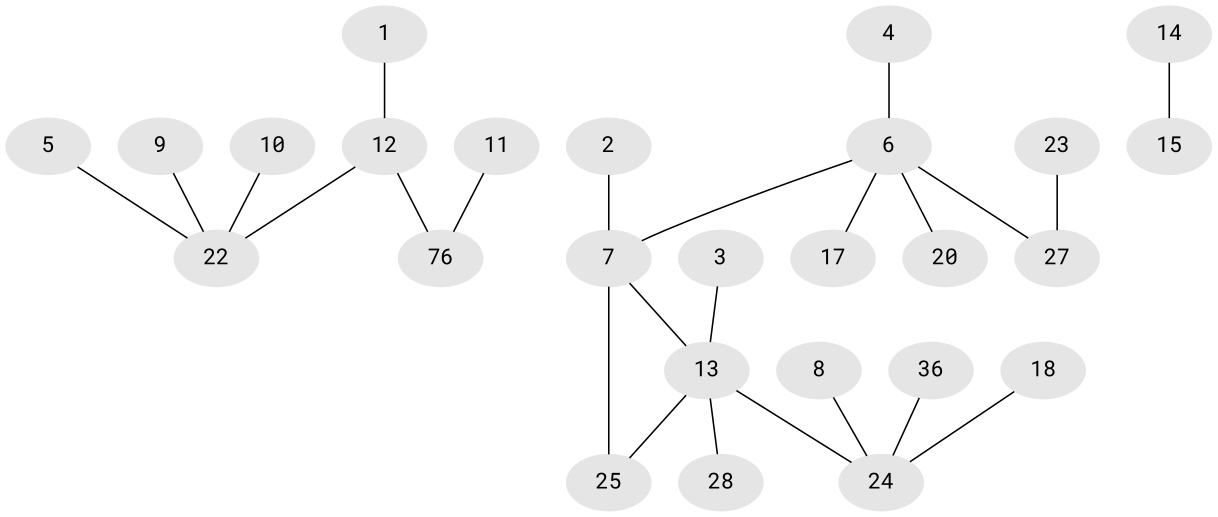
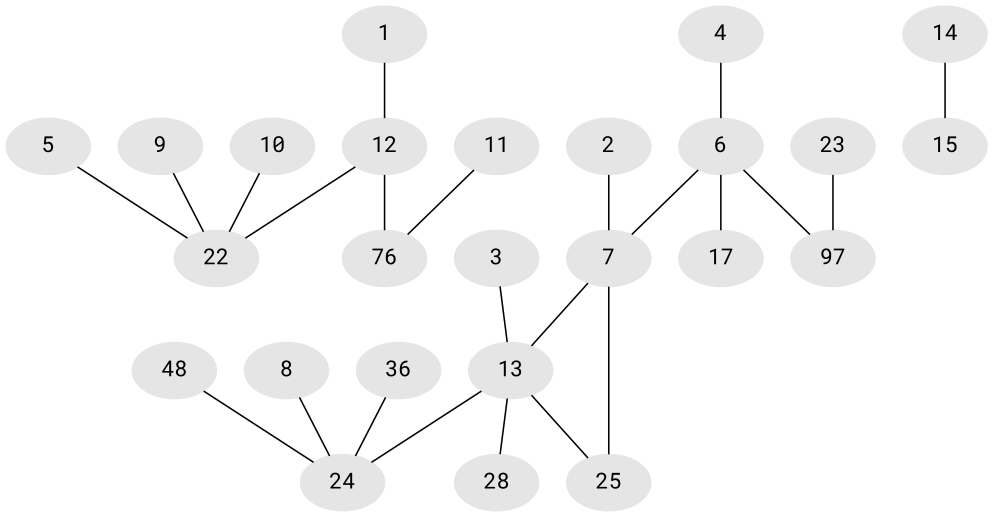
(945, 258) -> none
(1057, 258) -> (833, 258)
(1043, 371) -> (174, 371)
